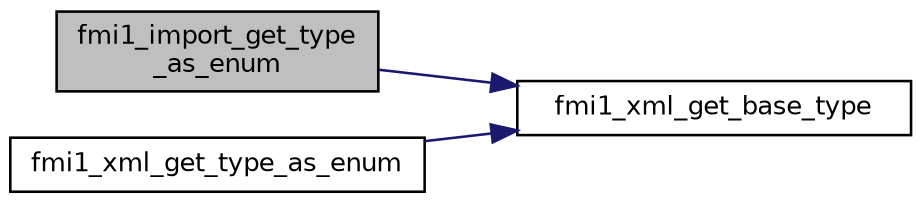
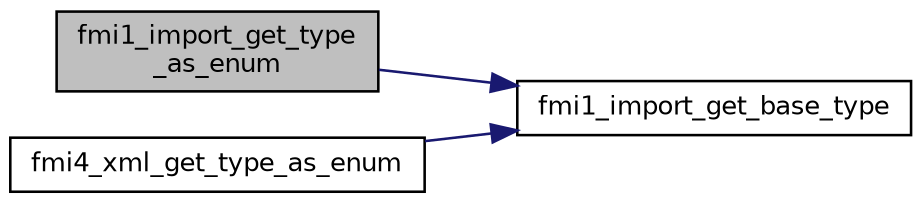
(714, 108) -> (714, 108)
(217, 165) -> (217, 165)
